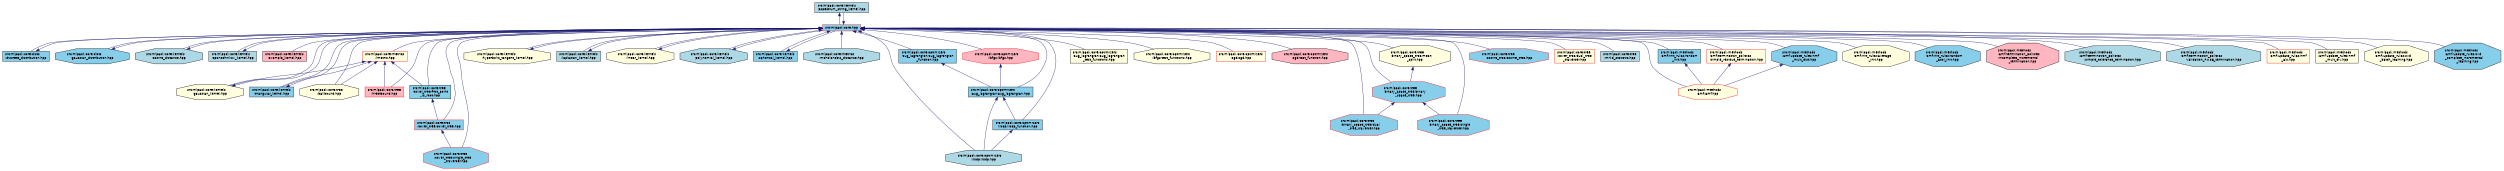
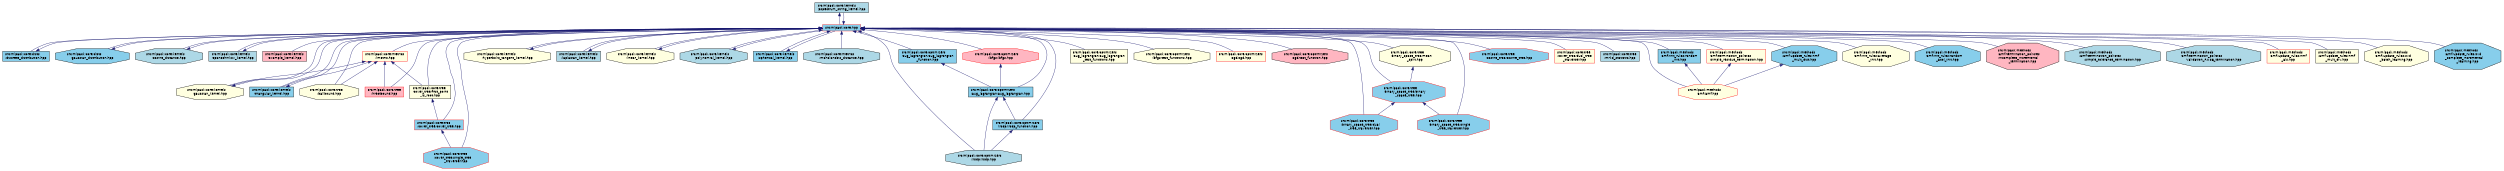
(430, 92) -> (430, 92)
